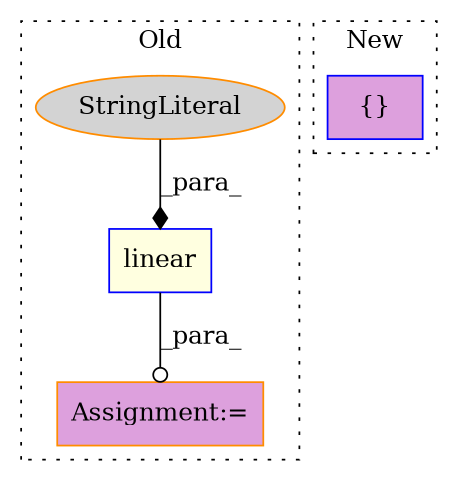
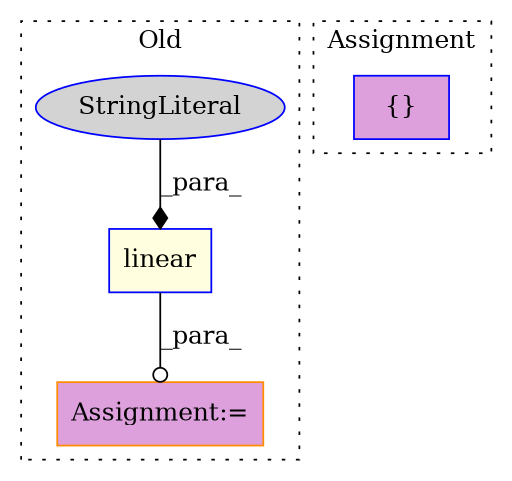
(375, 41) -> (402, 41)
(160, 107) -> (160, 107)
